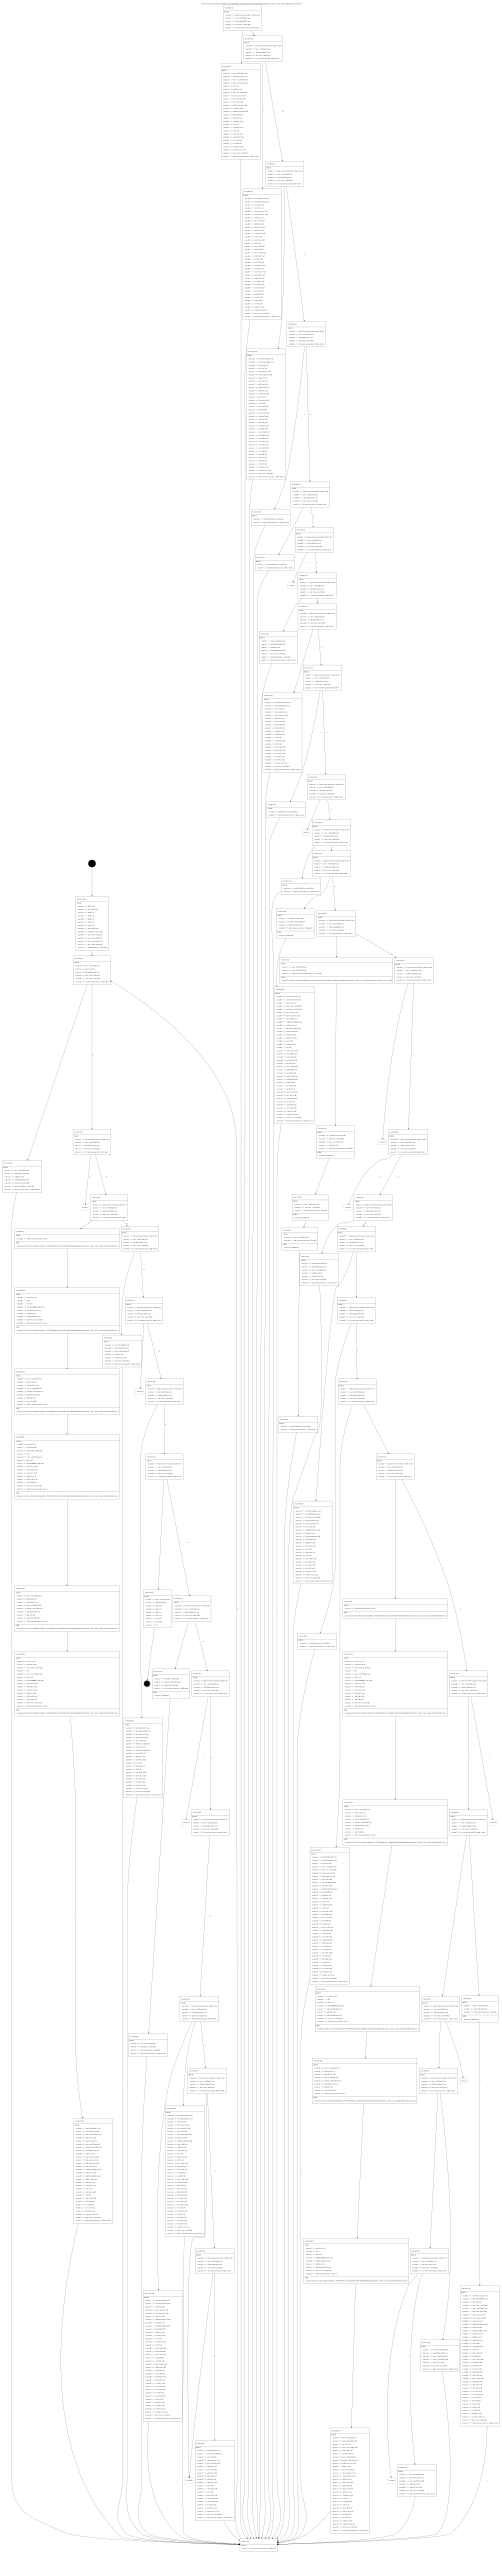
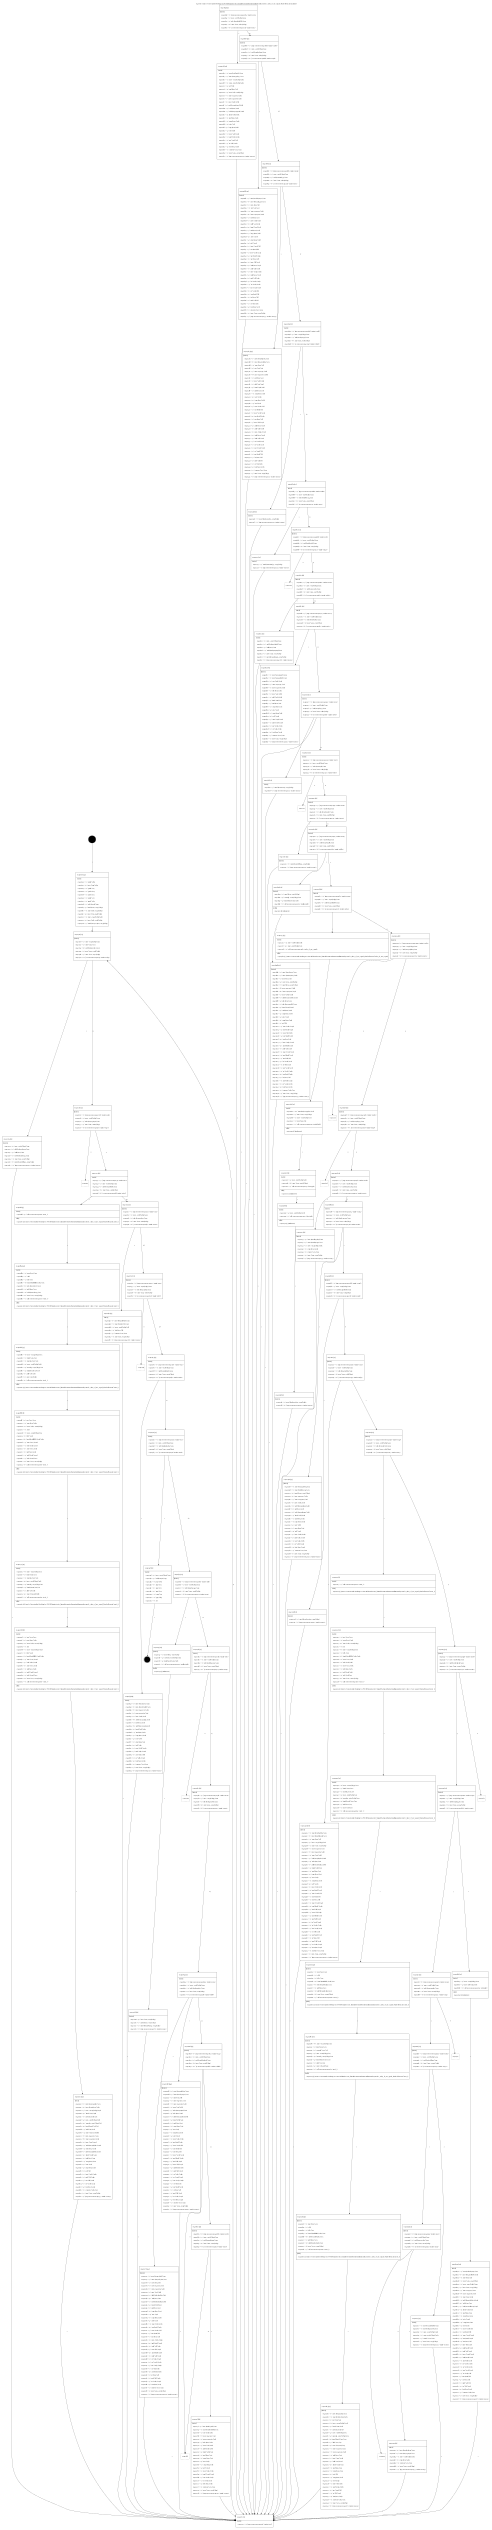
(264, 1655) -> (260, 1599)
